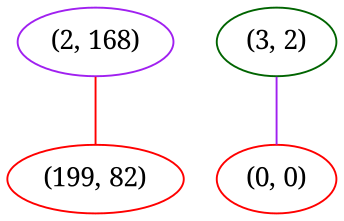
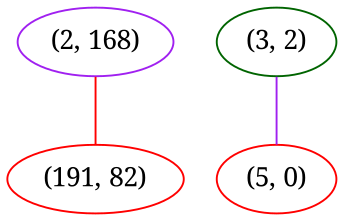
(96, 179) -> (96, 179)
(277, 179) -> (277, 179)
